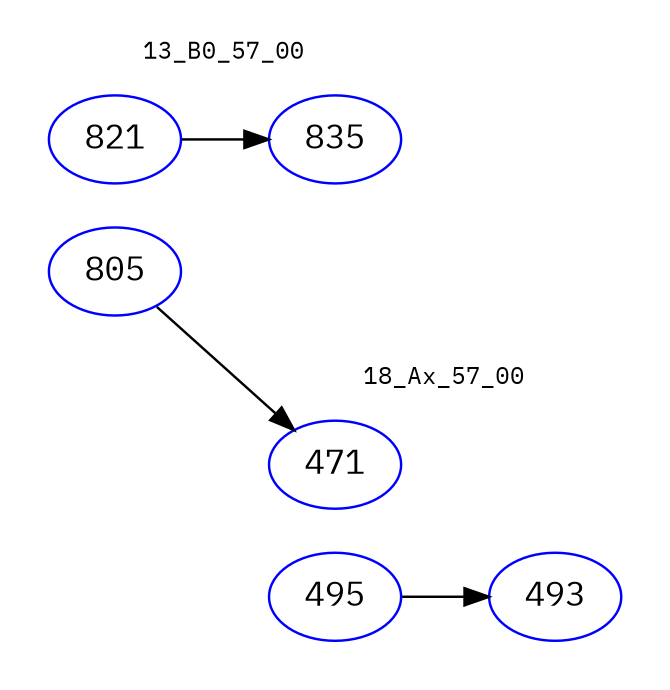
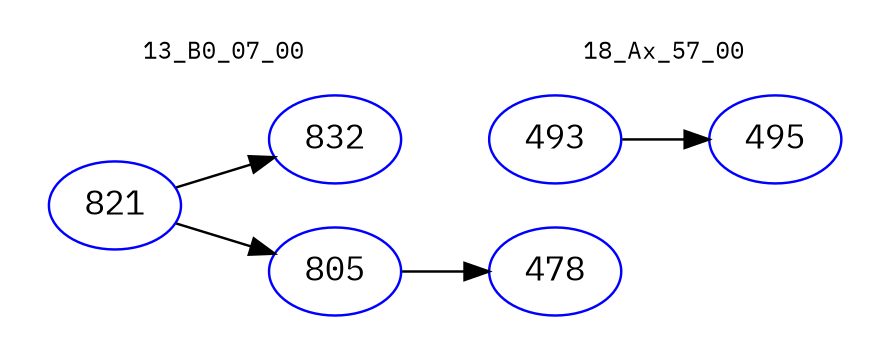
(225, 53) -> (225, 53)
(335, 139) -> (335, 139)
none -> (213, 235)
(335, 465) -> (555, 271)
(433, 597) -> (653, 139)
